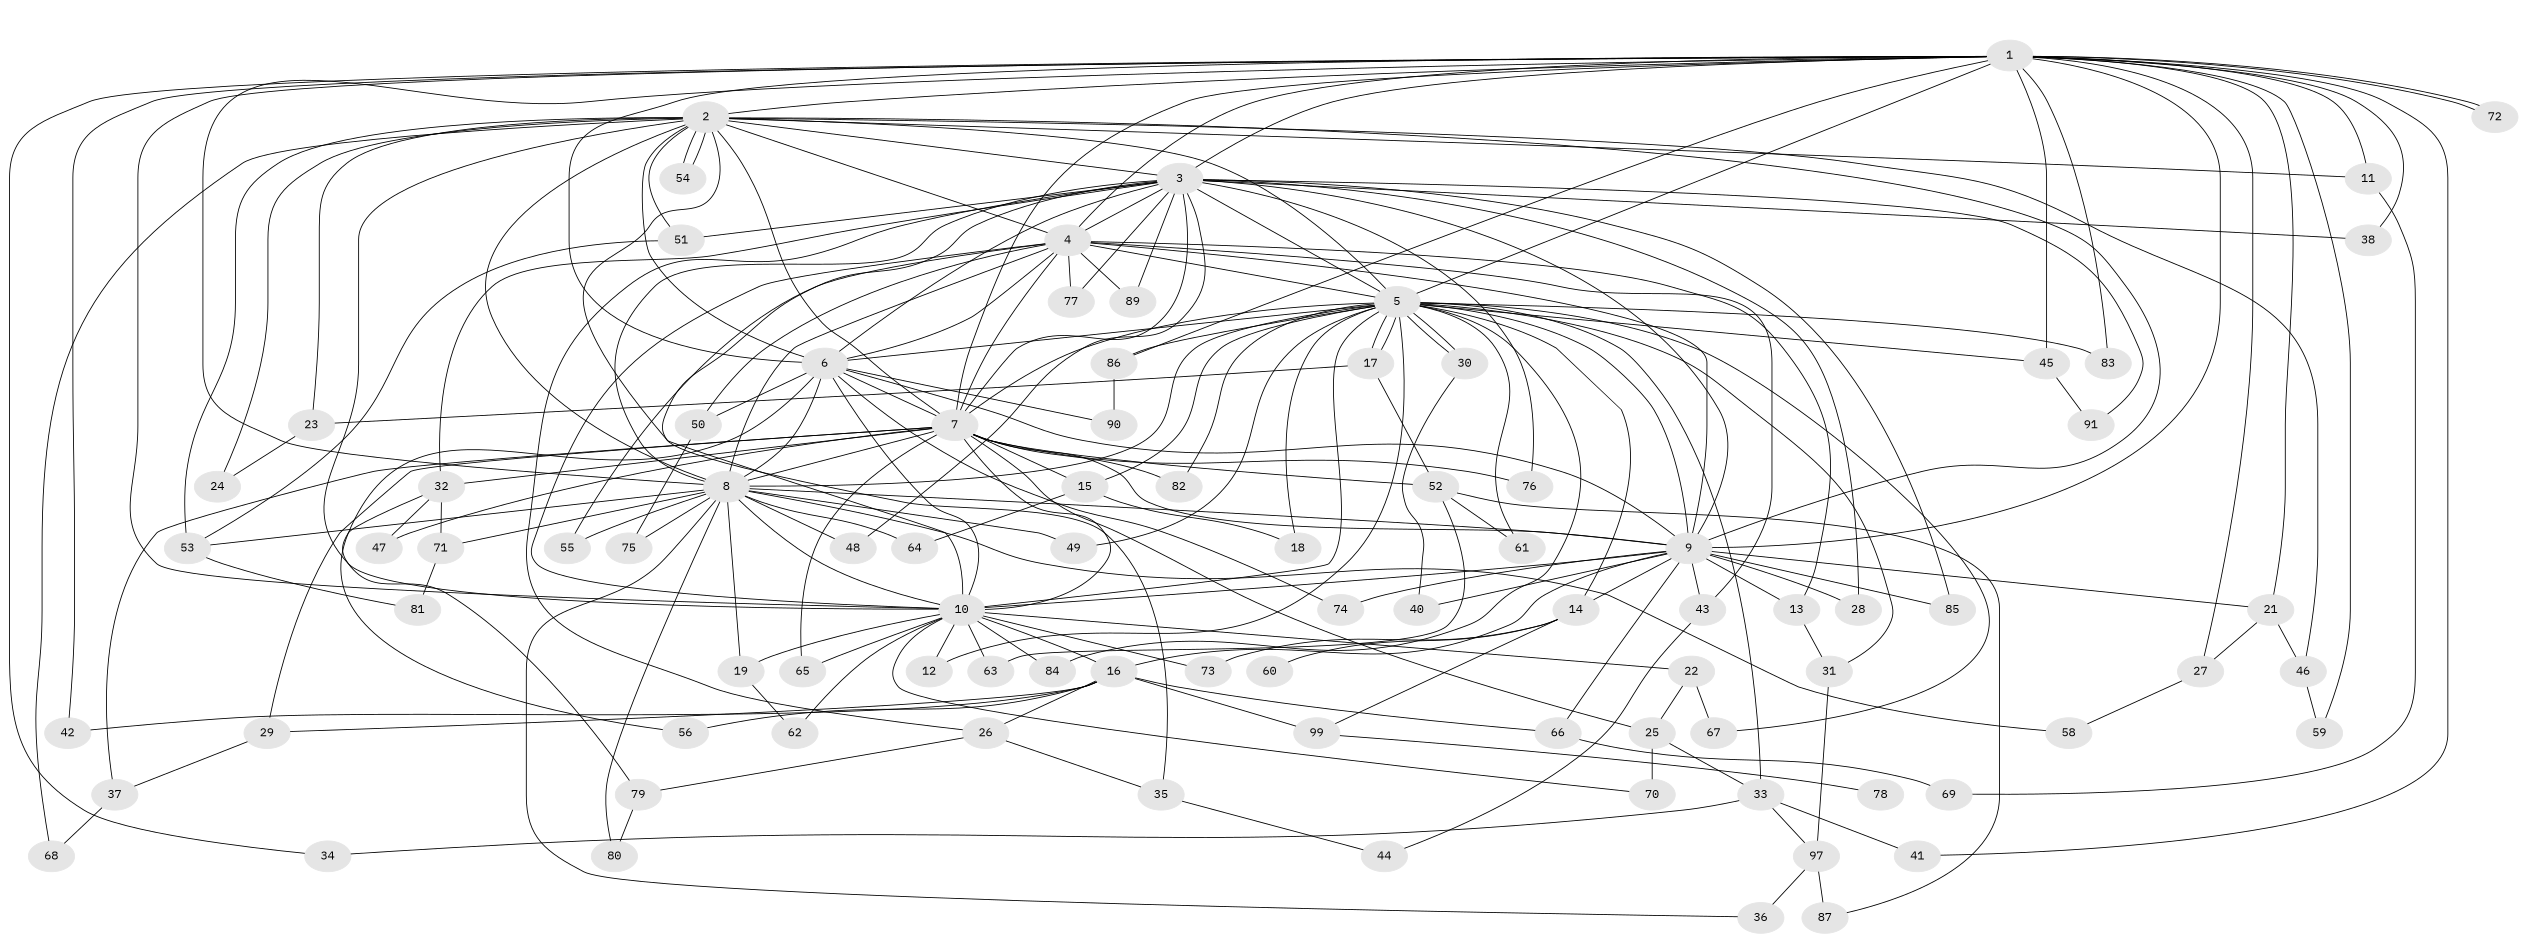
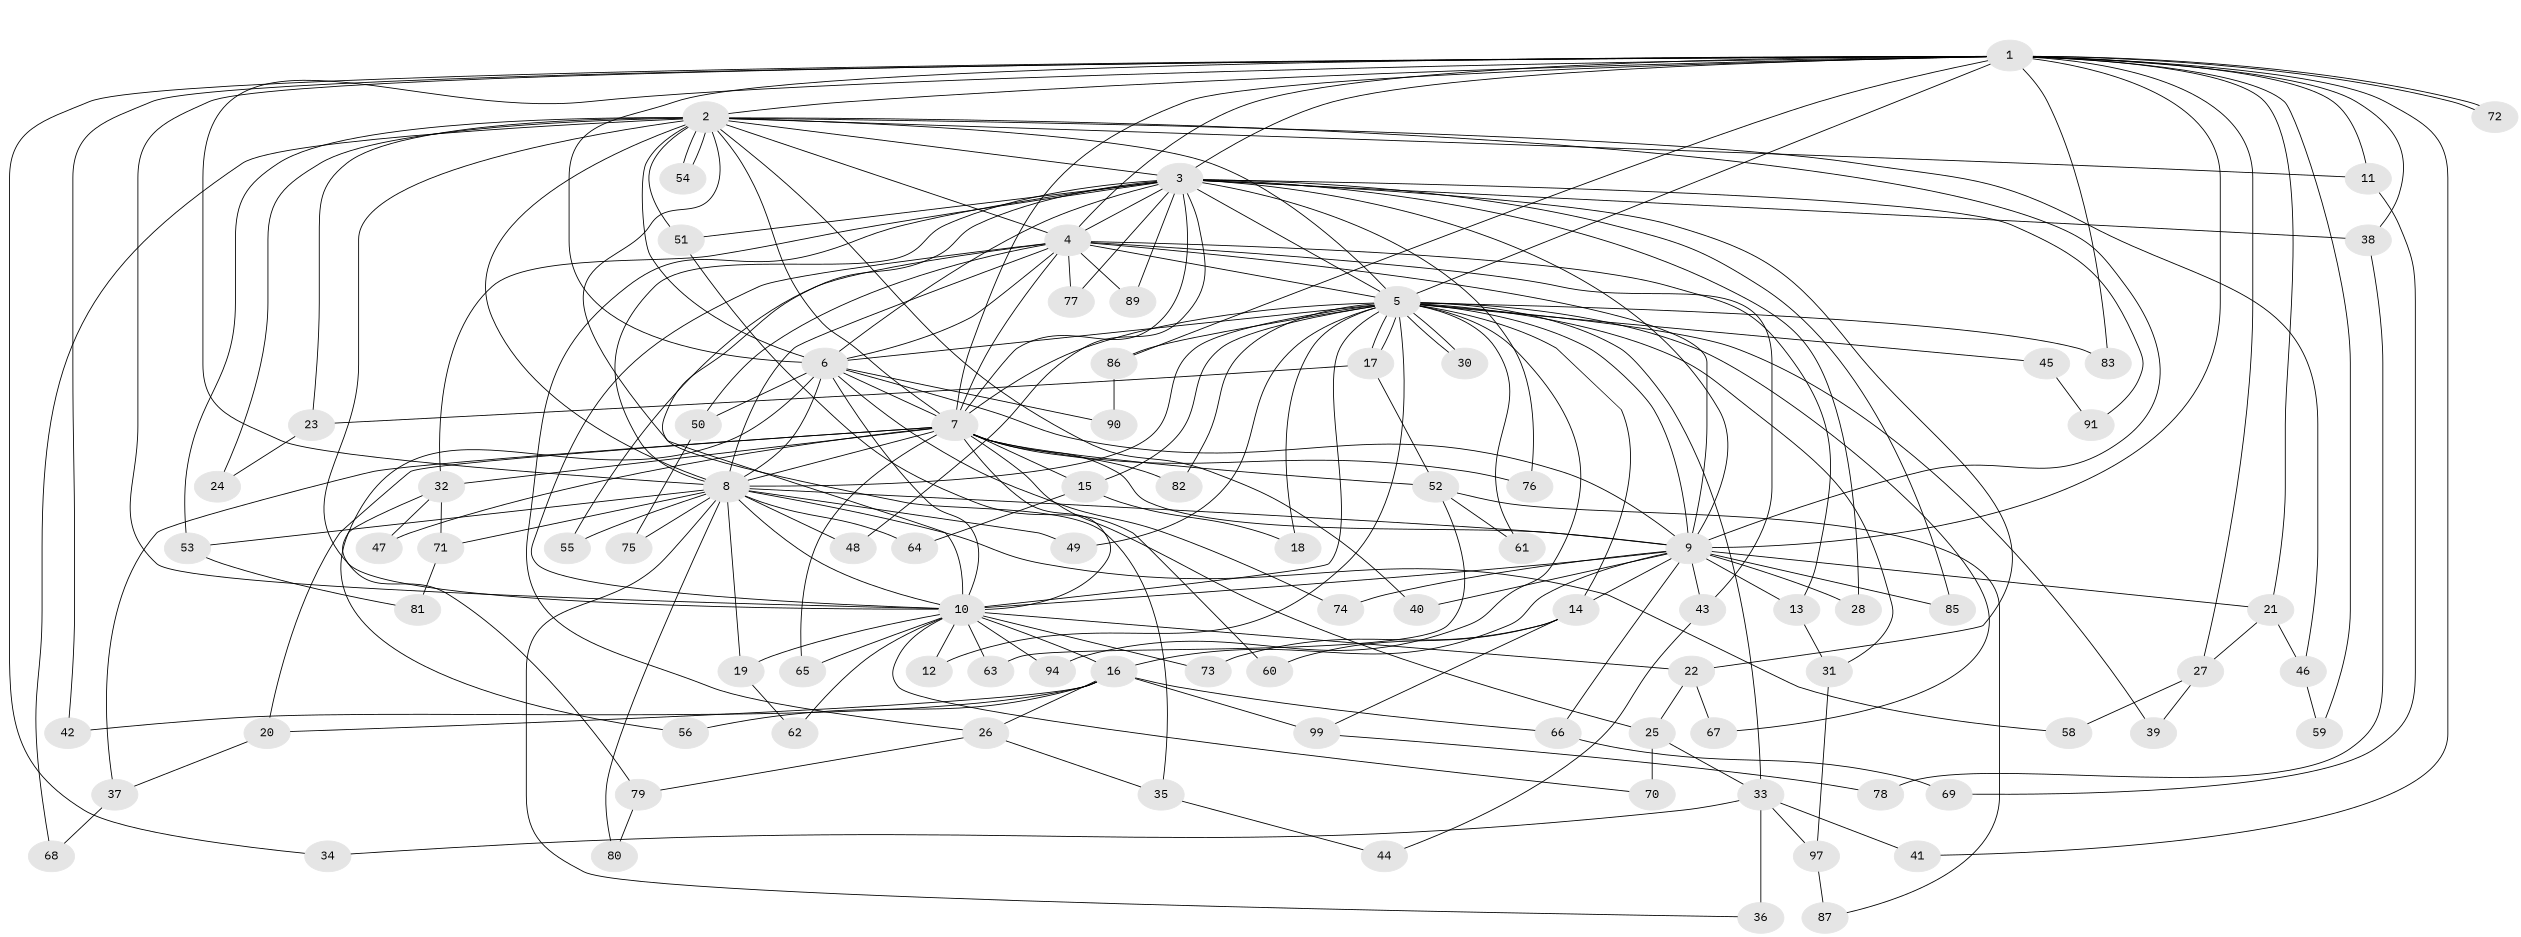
(2047, 214) -> none
none -> (1805, 293)
(405, 343) -> (906, 470)
(1404, 476) -> (1051, 422)
(1052, 672) -> (1052, 672)
none -> (2368, 732)
(267, 733) -> (267, 733)
none -> (2154, 733)
(1789, 887) -> (1761, 856)
